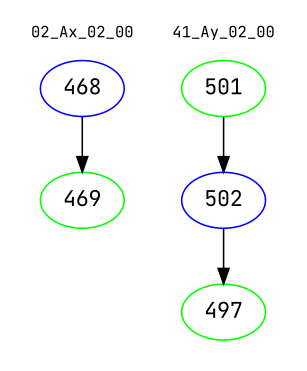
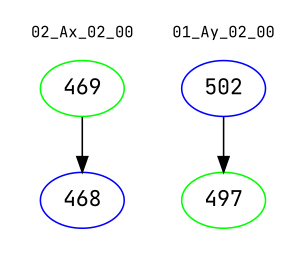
(224, 33) -> (224, 33)
(224, 89) -> none
(82, 137) -> (82, 137)
